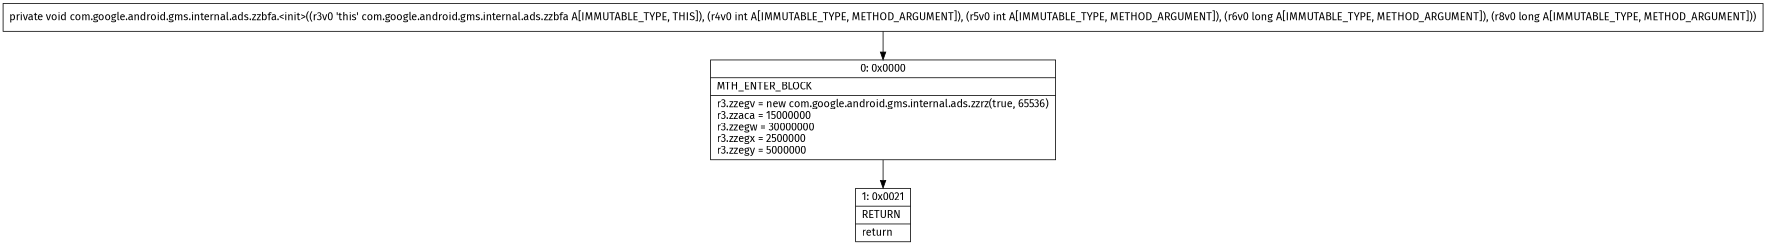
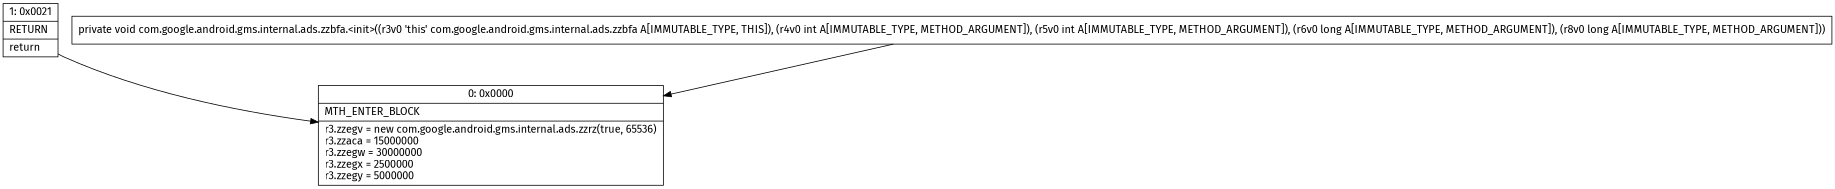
(883, 170) -> (182, 97)
